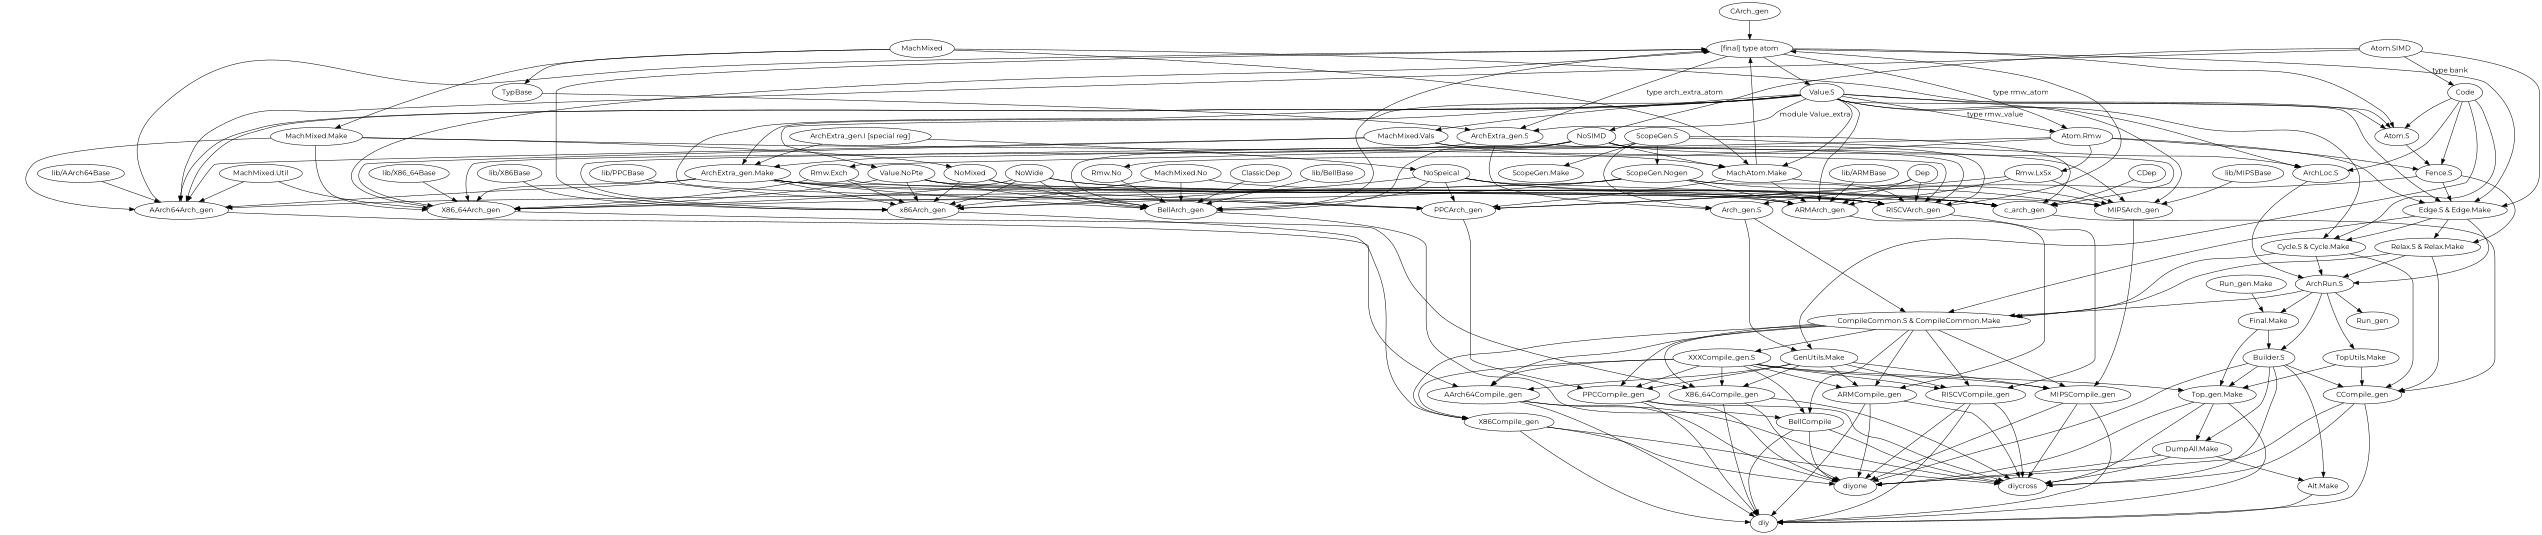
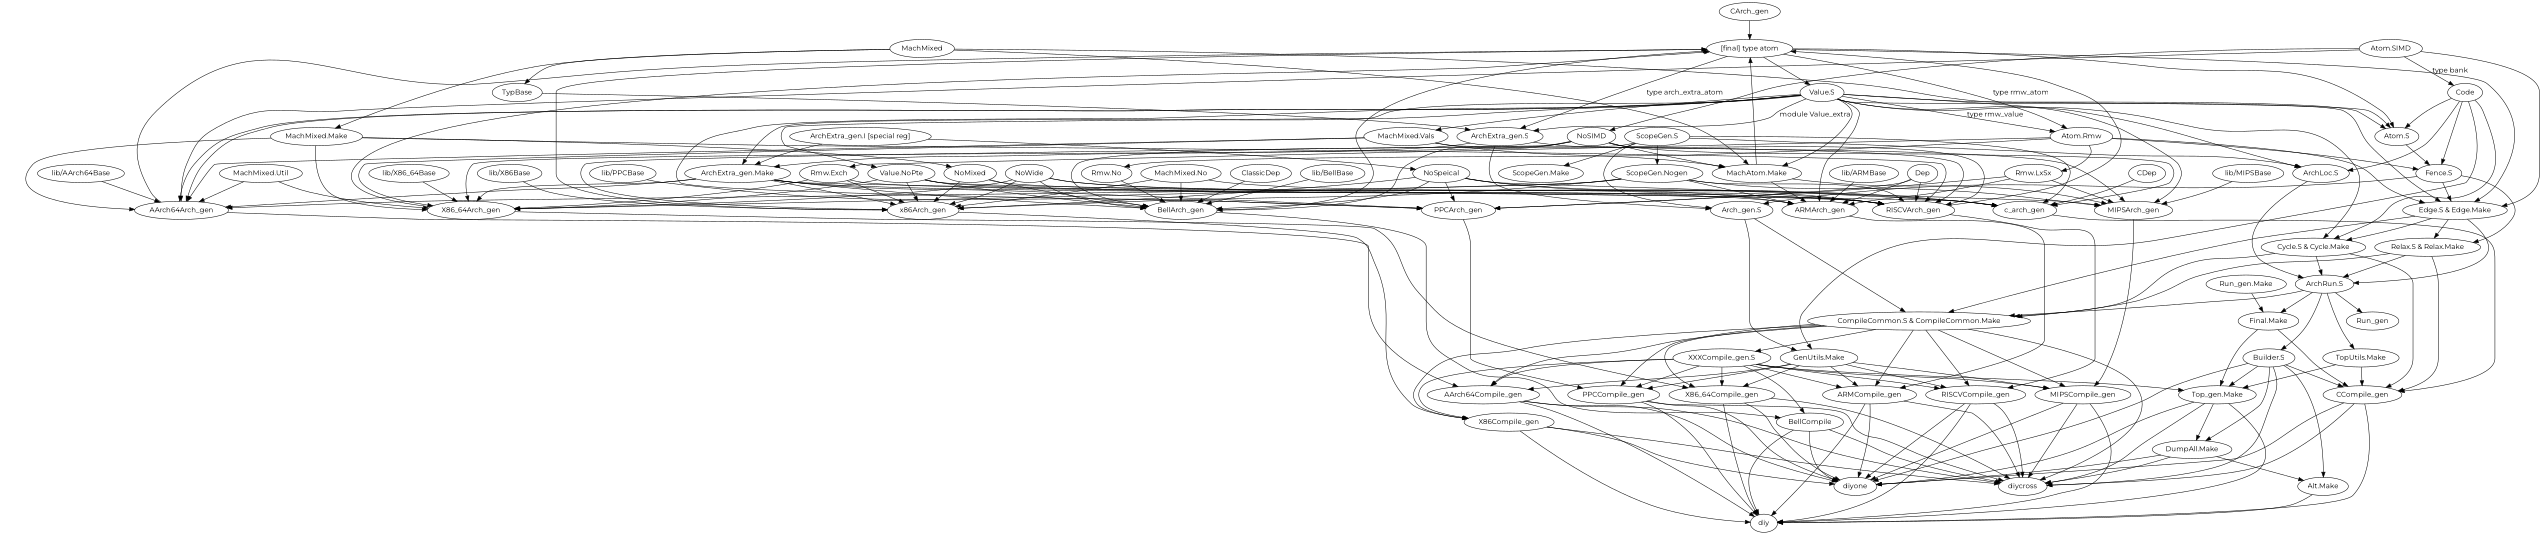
(1555, 201) -> none
(2269, 337) -> (2309, 359)
(1870, 361) -> (2124, 375)
